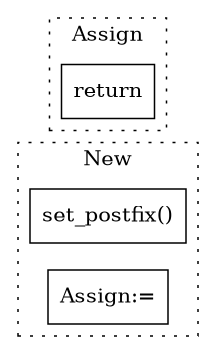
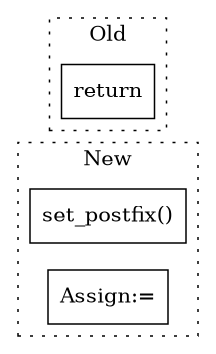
(108, 35) -> (108, 35)
